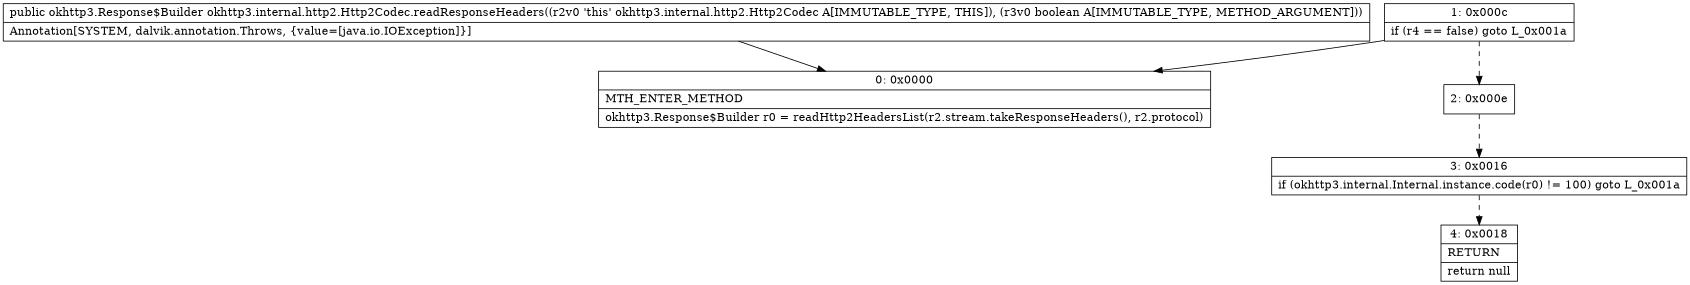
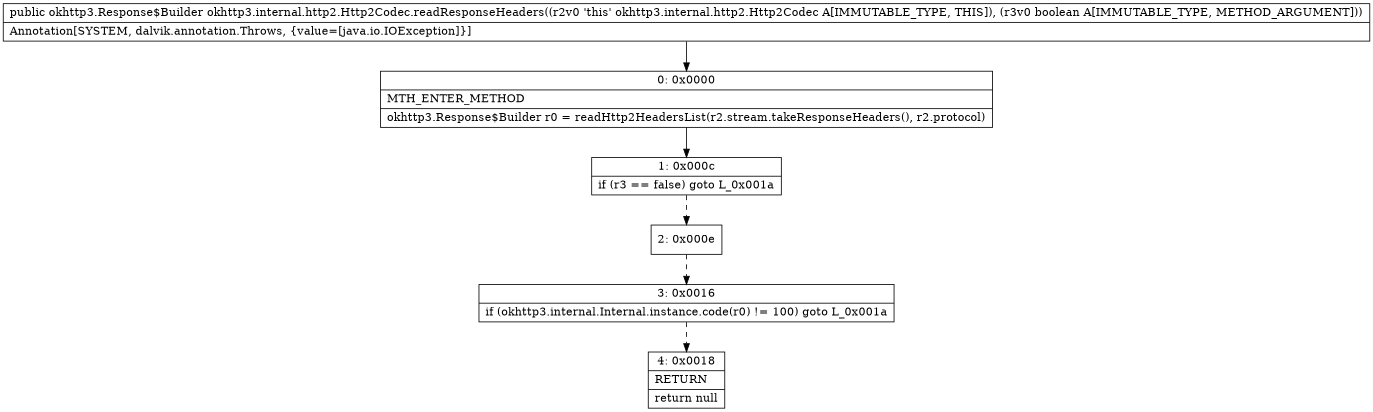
(1479, 31) -> (687, 185)
(1273, 56) -> (687, 138)
